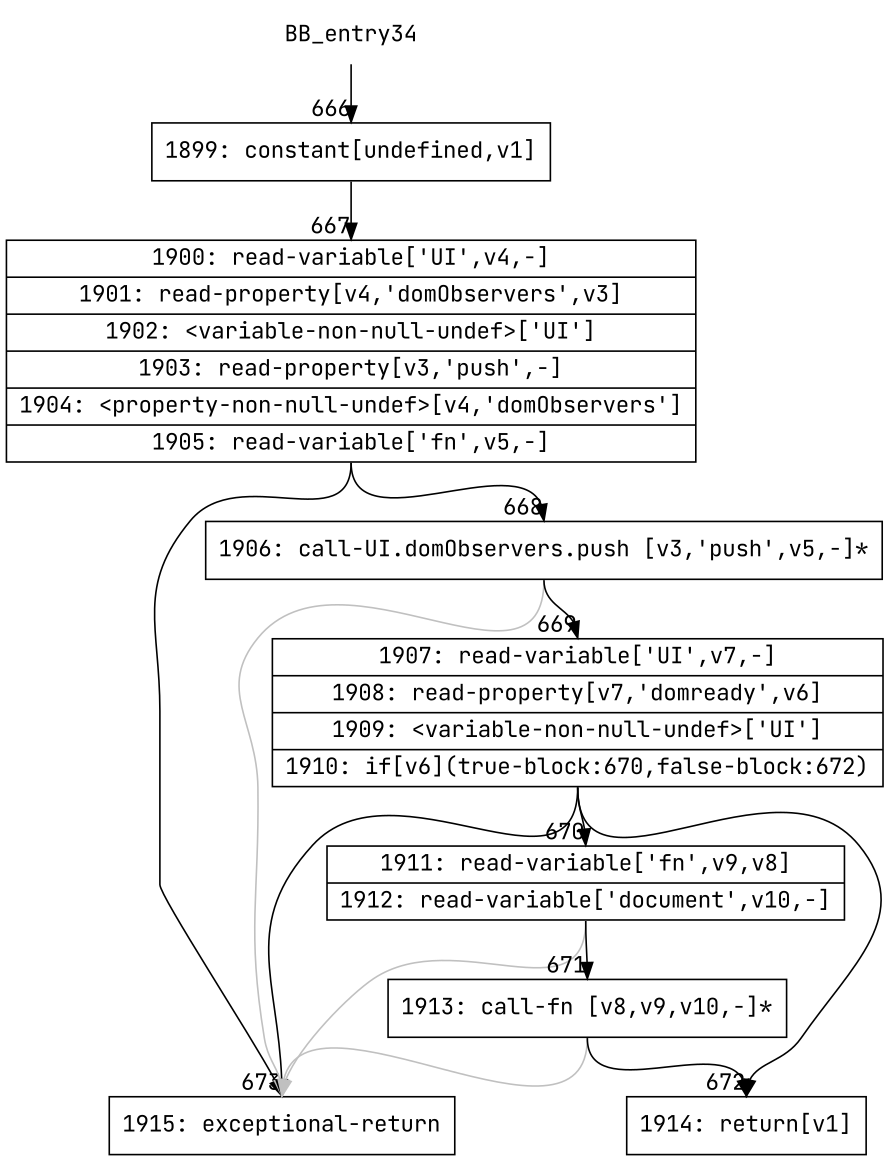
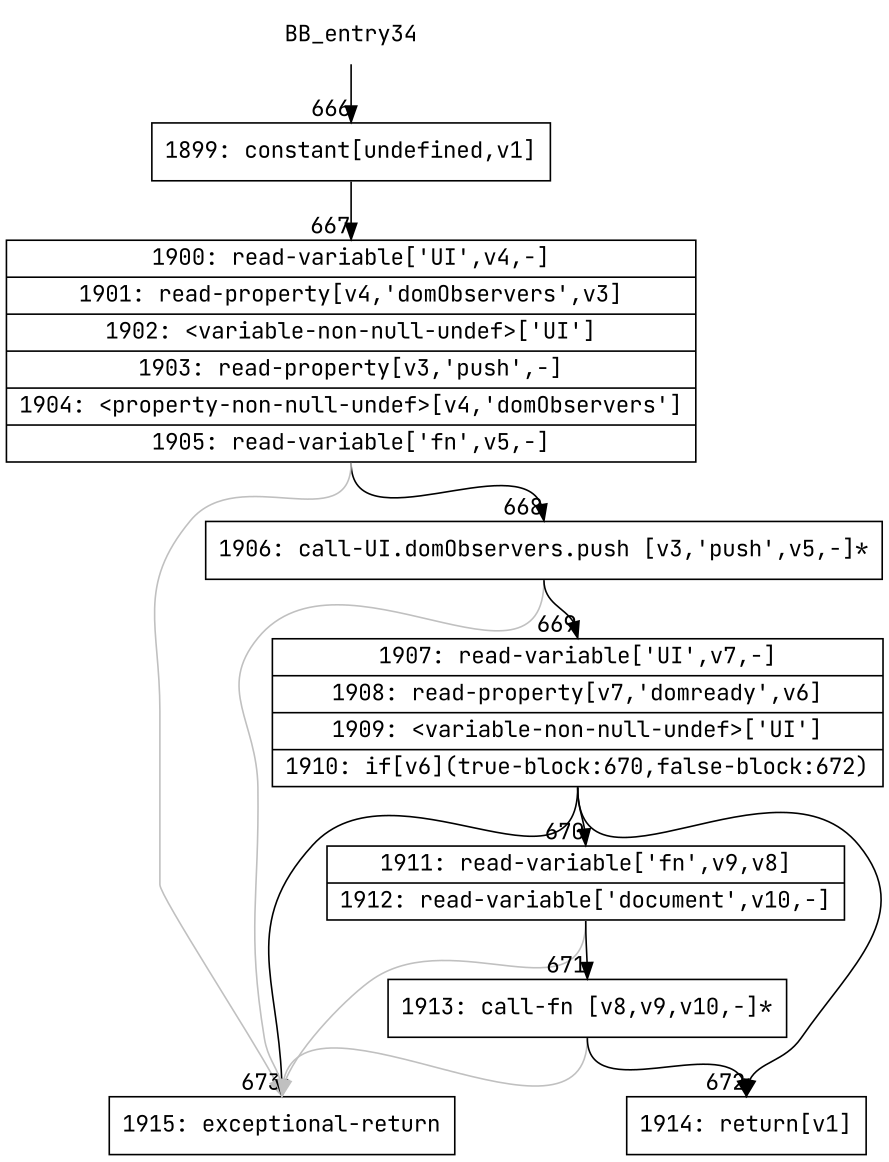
(160, 718) -> (160, 718)
